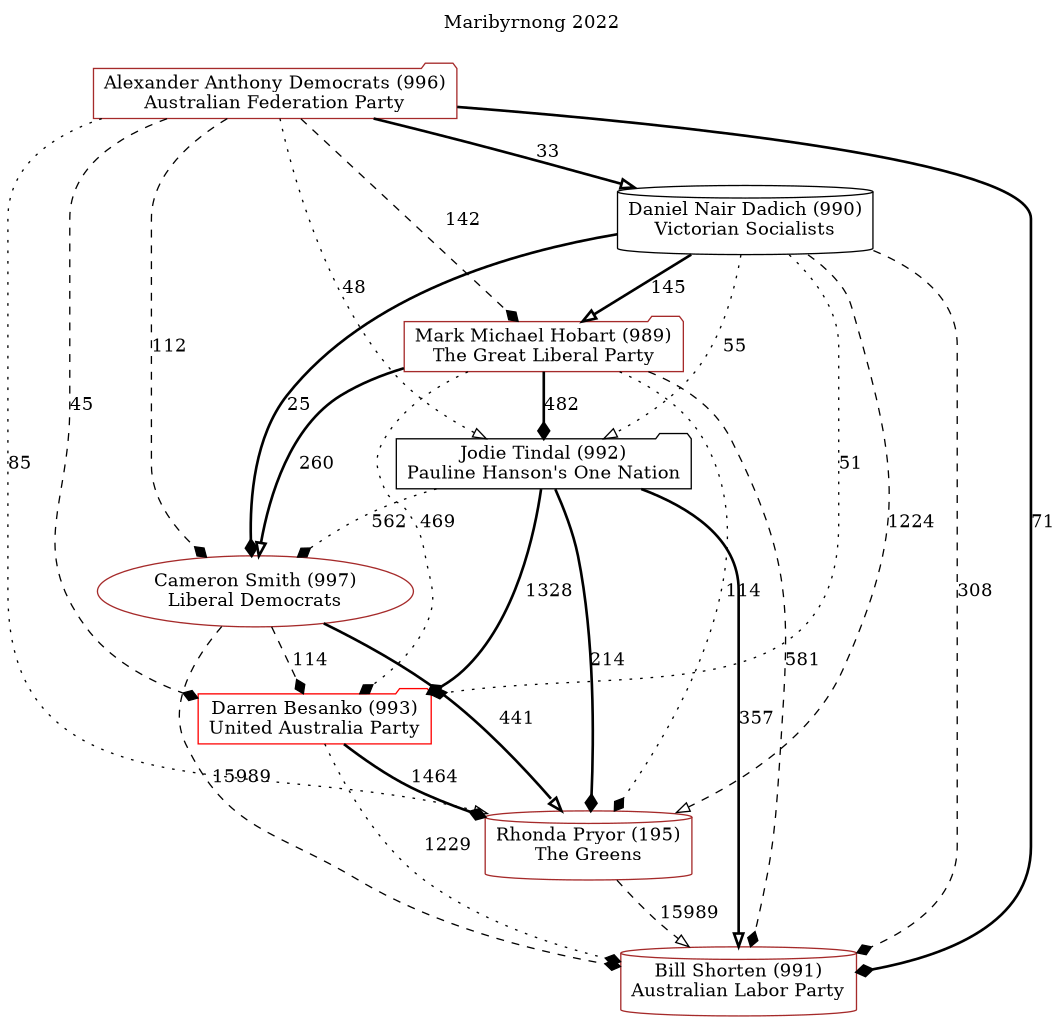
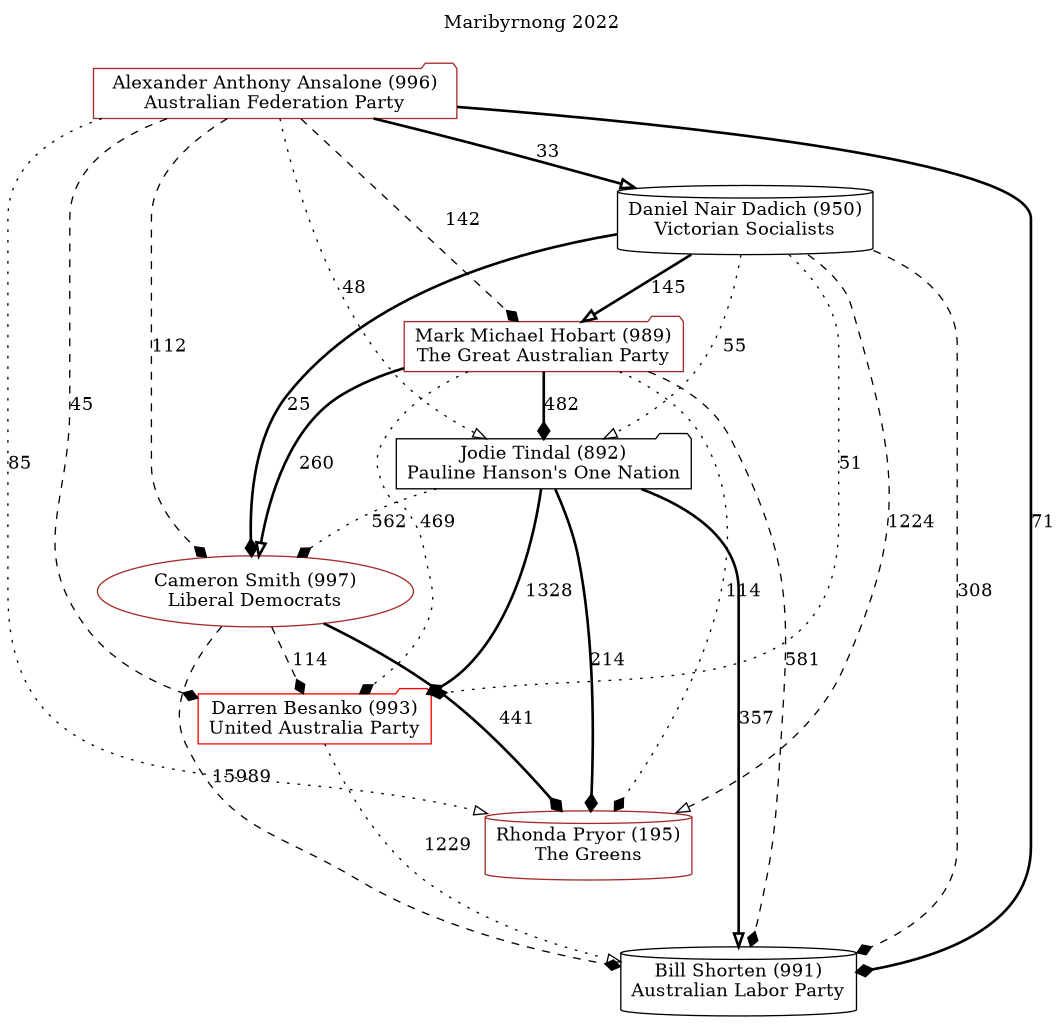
(275, 93) -> (275, 93)
(745, 220) -> (745, 220)
(544, 347) -> (544, 347)
(544, 464) -> (544, 464)
(453, 702) -> (453, 702)
(404, 784) -> none
(436, 888) -> (436, 888)
(646, 911) -> none
(739, 981) -> (739, 981)
